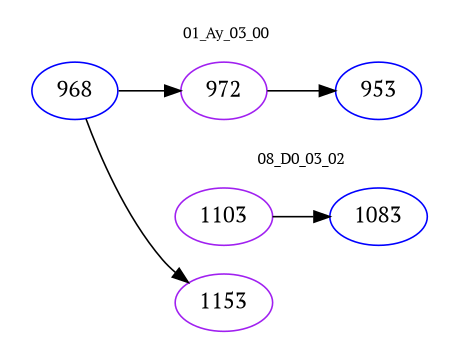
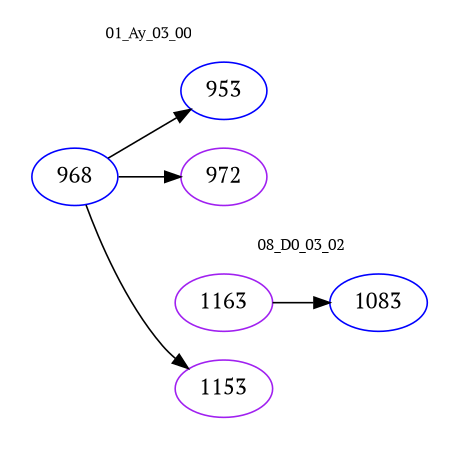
(293, 91) -> (142, 138)
(224, 217) -> (224, 303)
